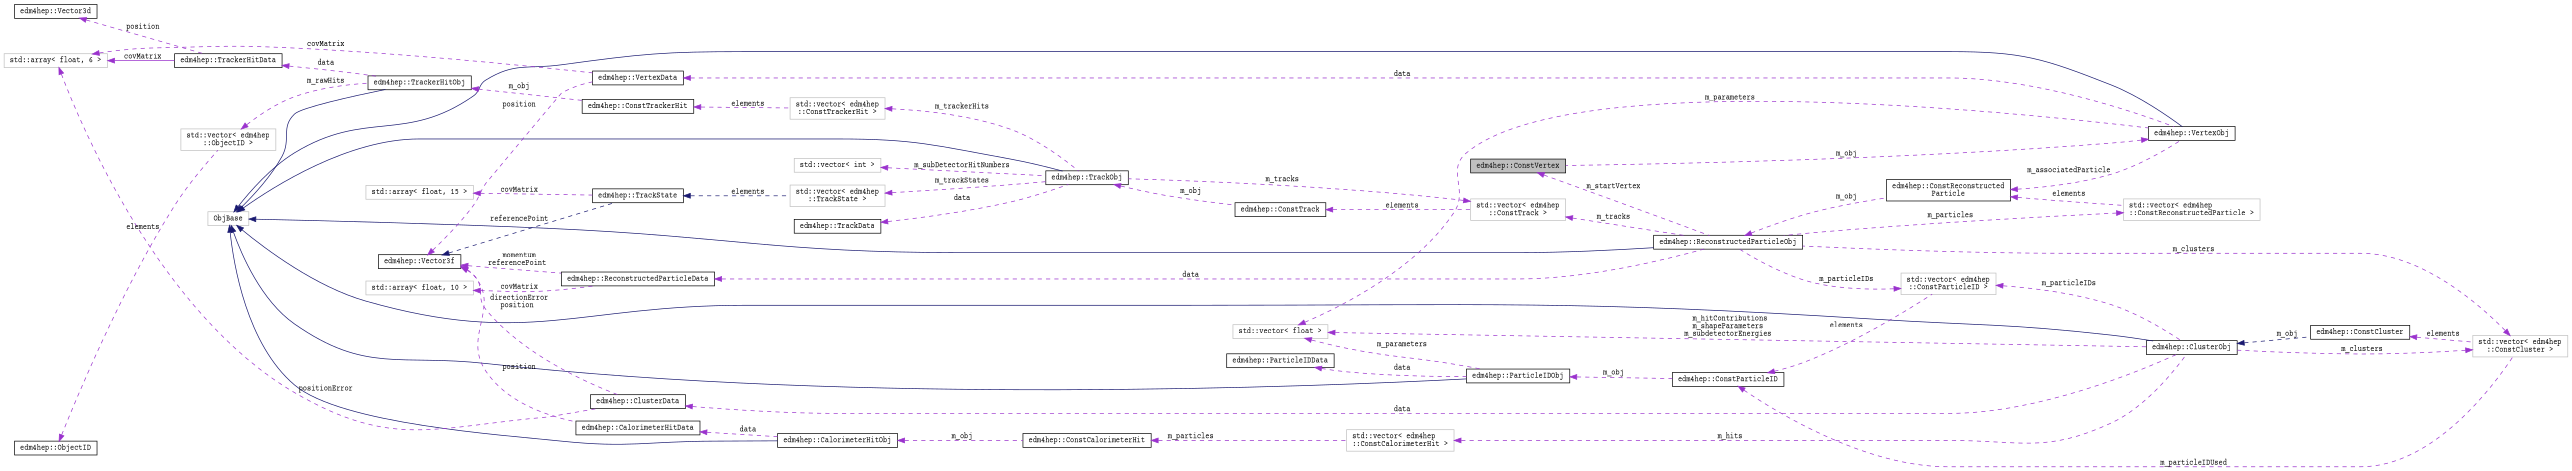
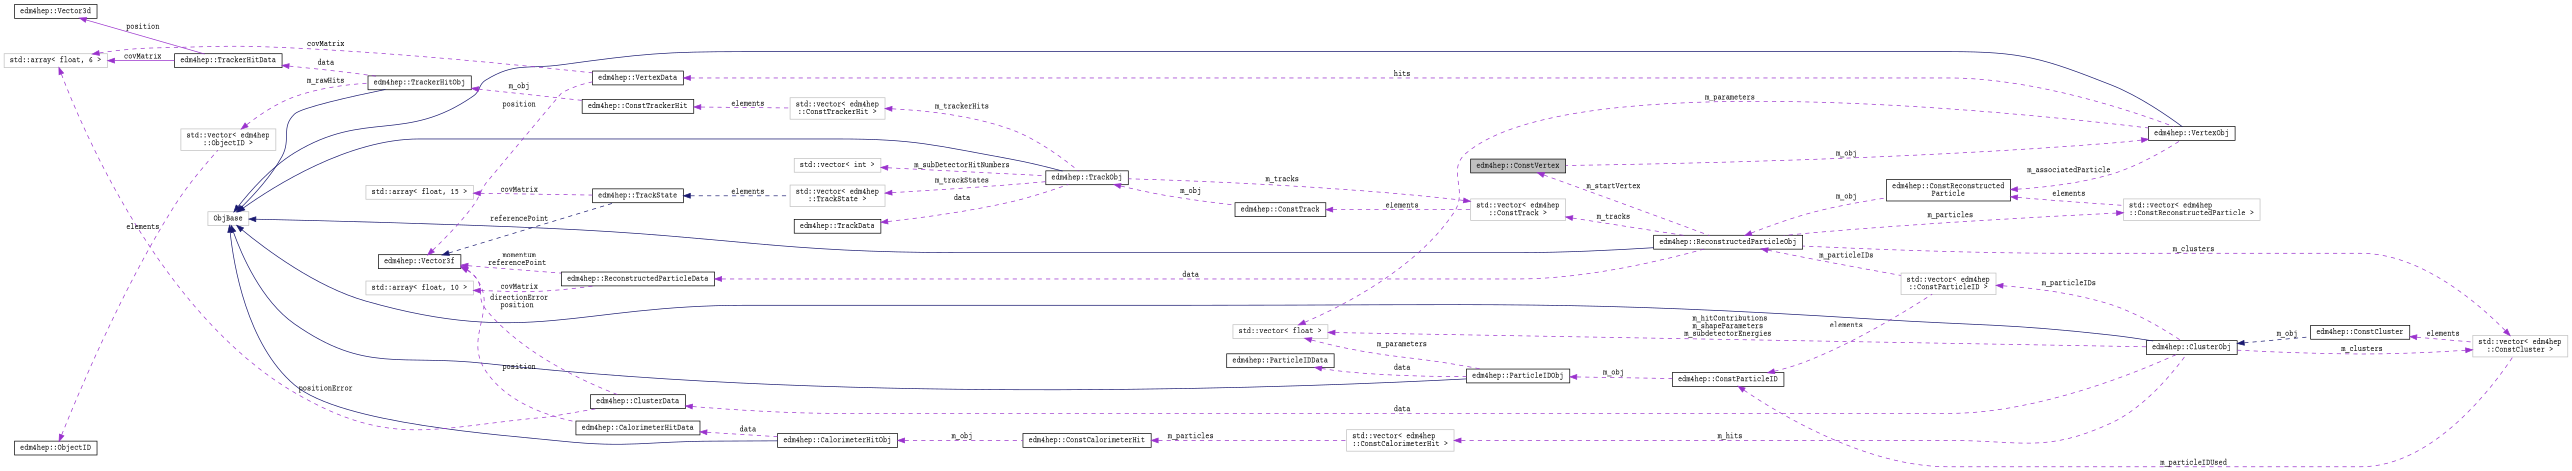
(145, 37) -> (145, 37)
(1400, 74) -> (1400, 74)
(1813, 282) -> (1834, 263)
